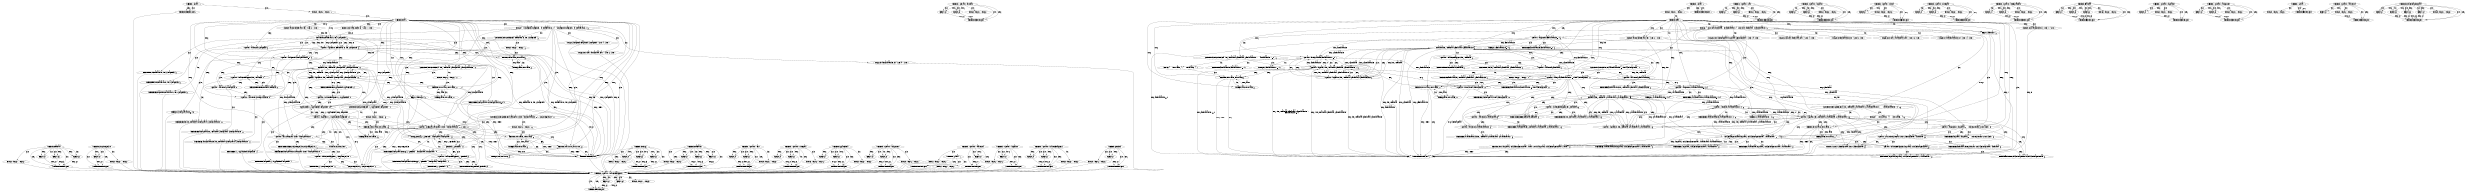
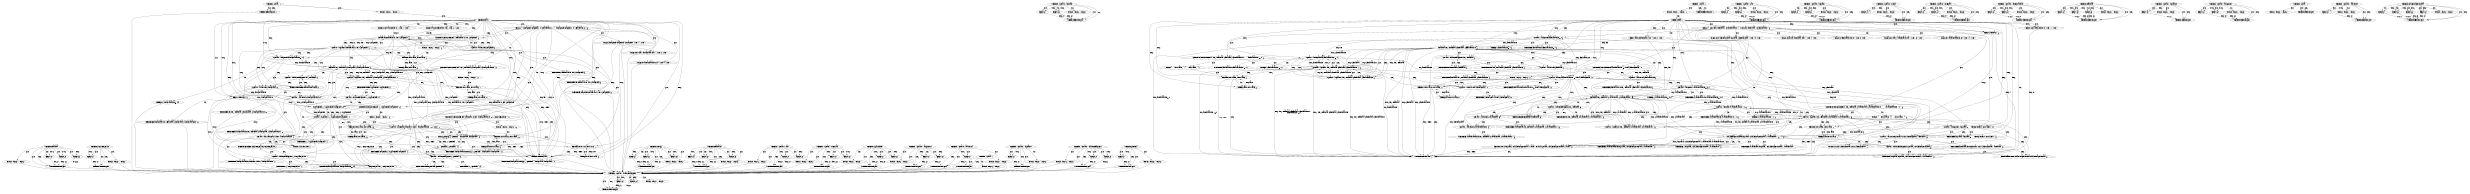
(1340, 48) -> (1339, 48)
(420, 63) -> none
(243, 64) -> (269, 51)
